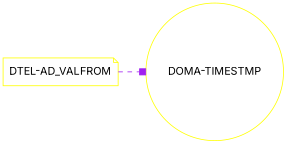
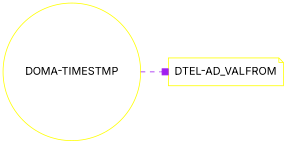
(128, 72) -> (150, 72)
